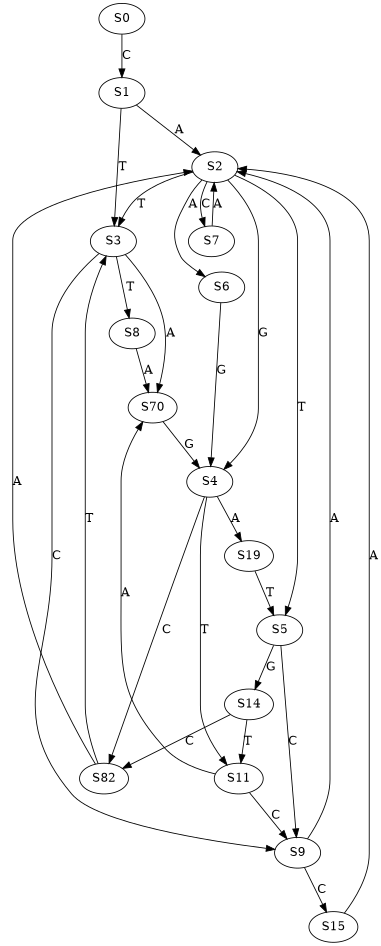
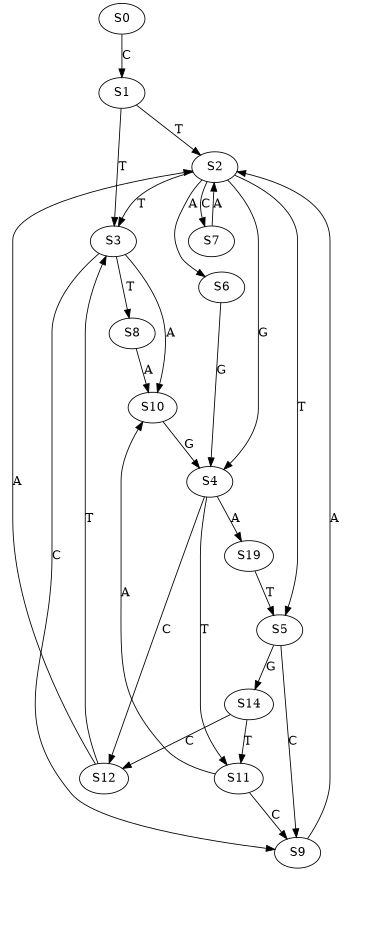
(179, 130) -> (179, 130)
(153, 408) -> (153, 408)
(104, 779) -> (104, 779)
(333, 927) -> none
